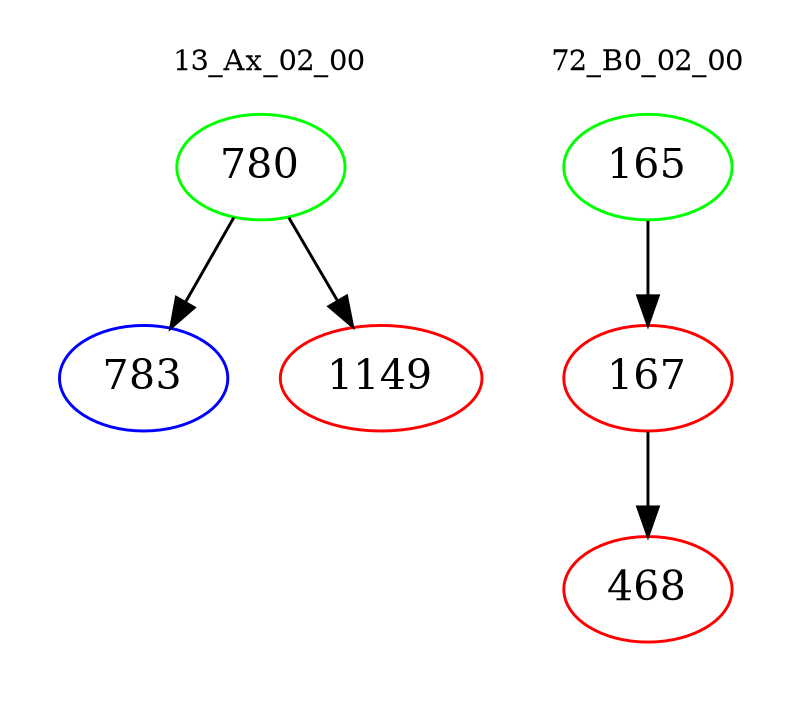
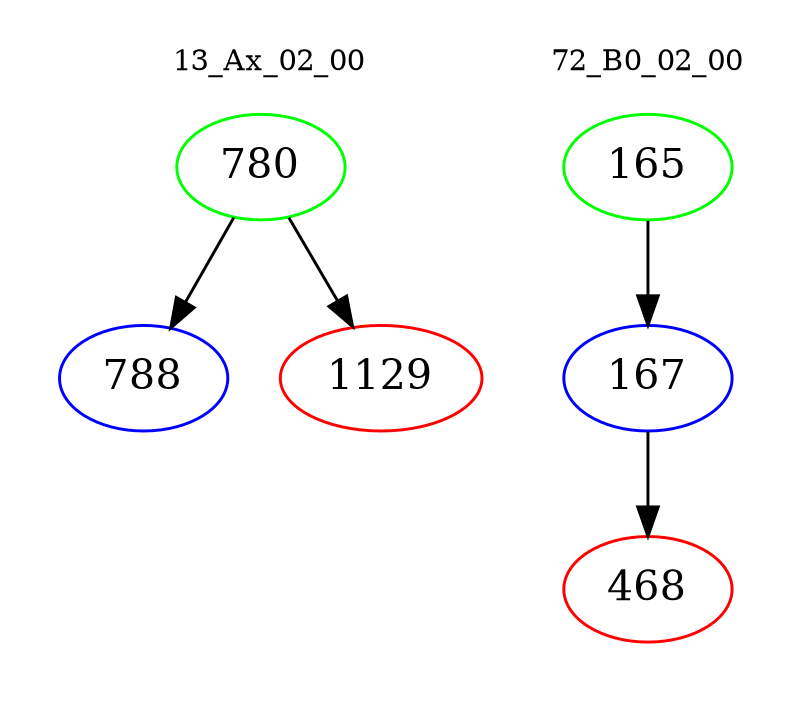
(144, 378) -> (144, 378)
(381, 378) -> (381, 378)
(648, 378) -> (648, 378)
